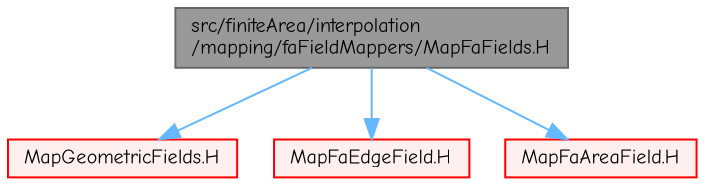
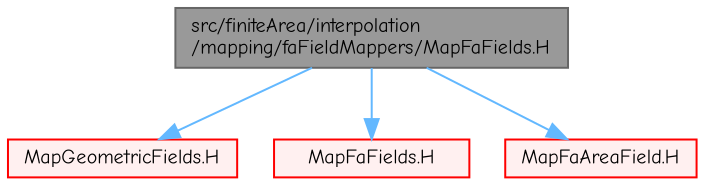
(372, 158) -> (372, 158)
